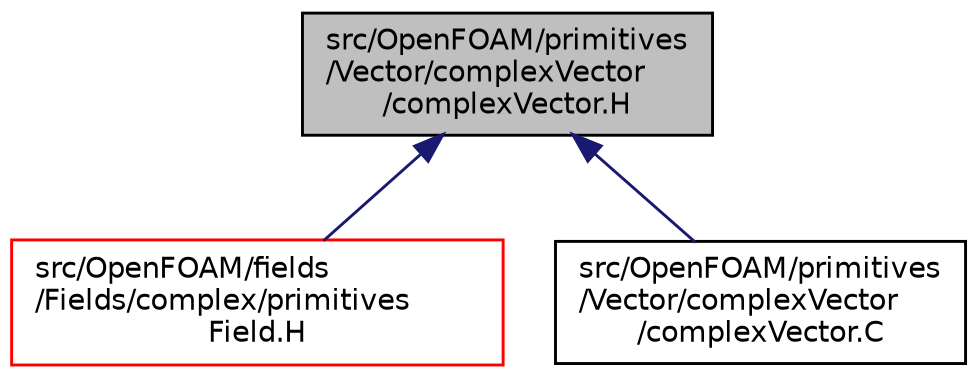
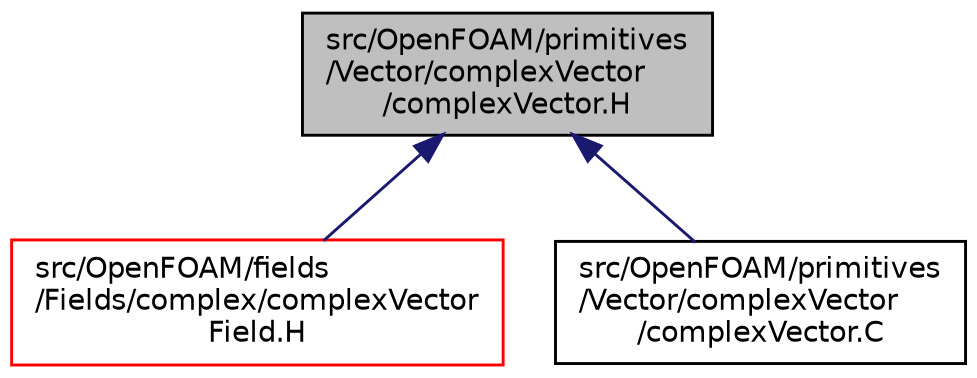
(257, 302) -> (257, 302)
